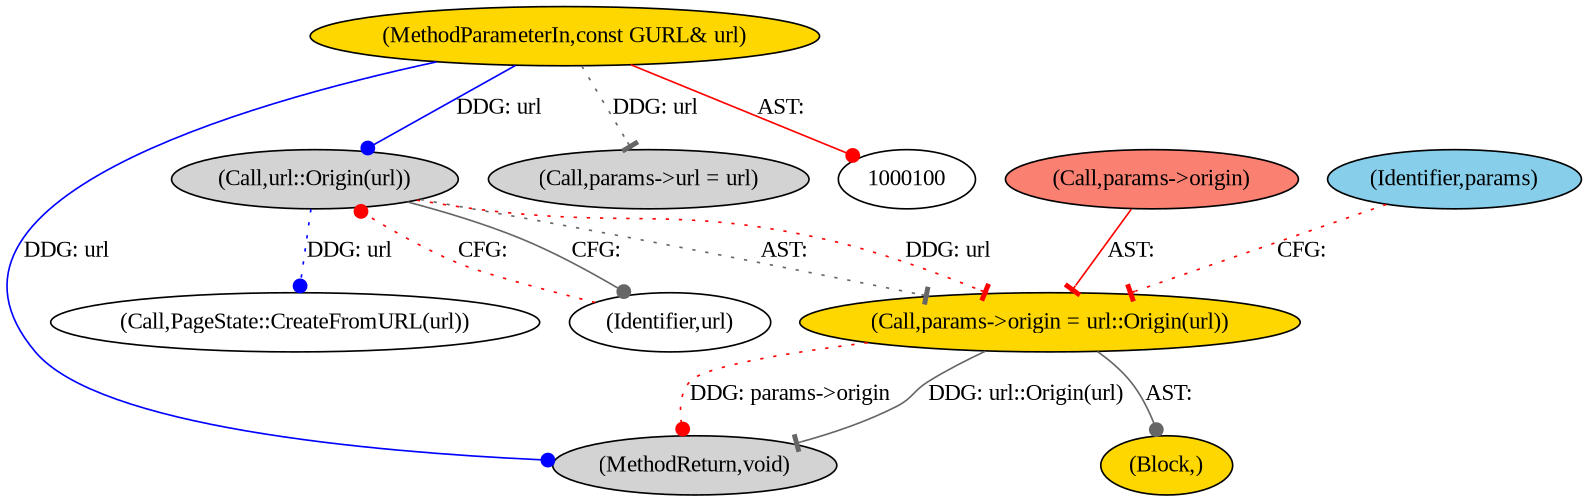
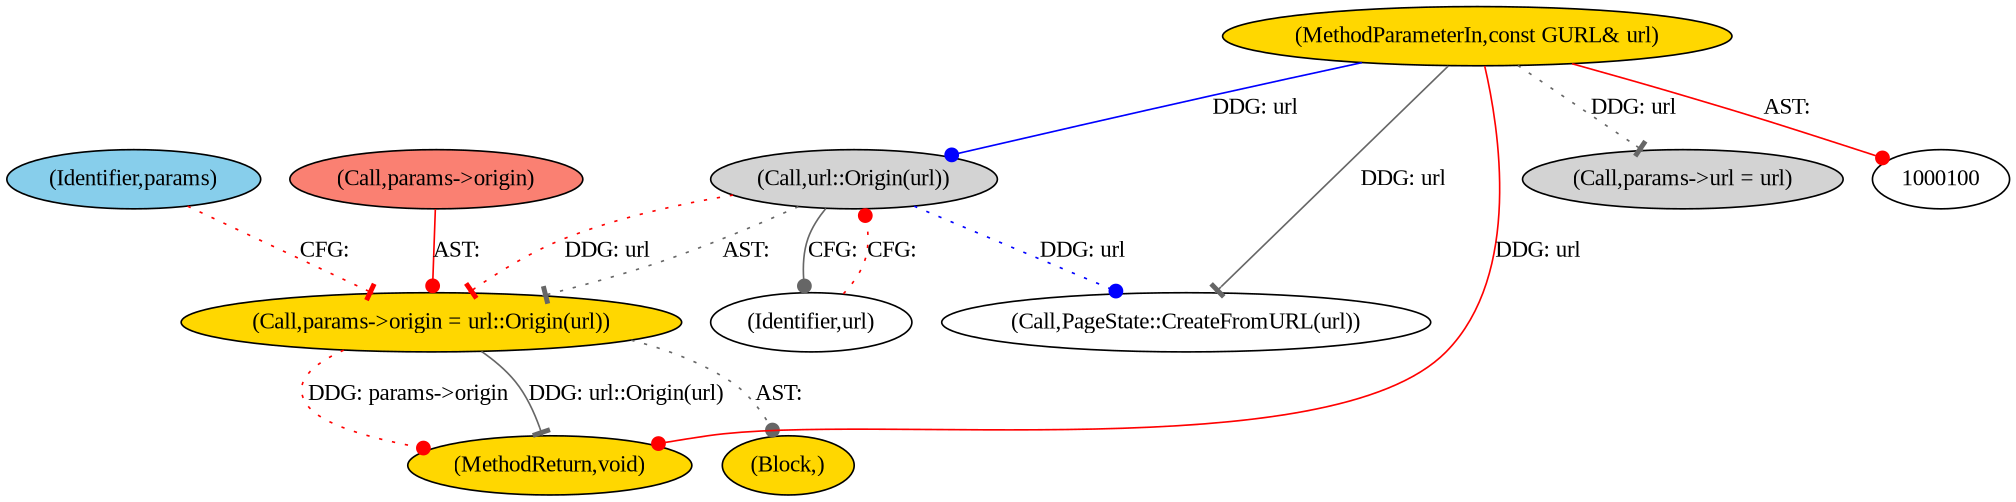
none -> (1335, 176)
(1104, 247) -> (434, 244)
(23, 328) -> (1212, 423)
(1132, 383) -> (709, 369)
(695, 465) -> (550, 465)
